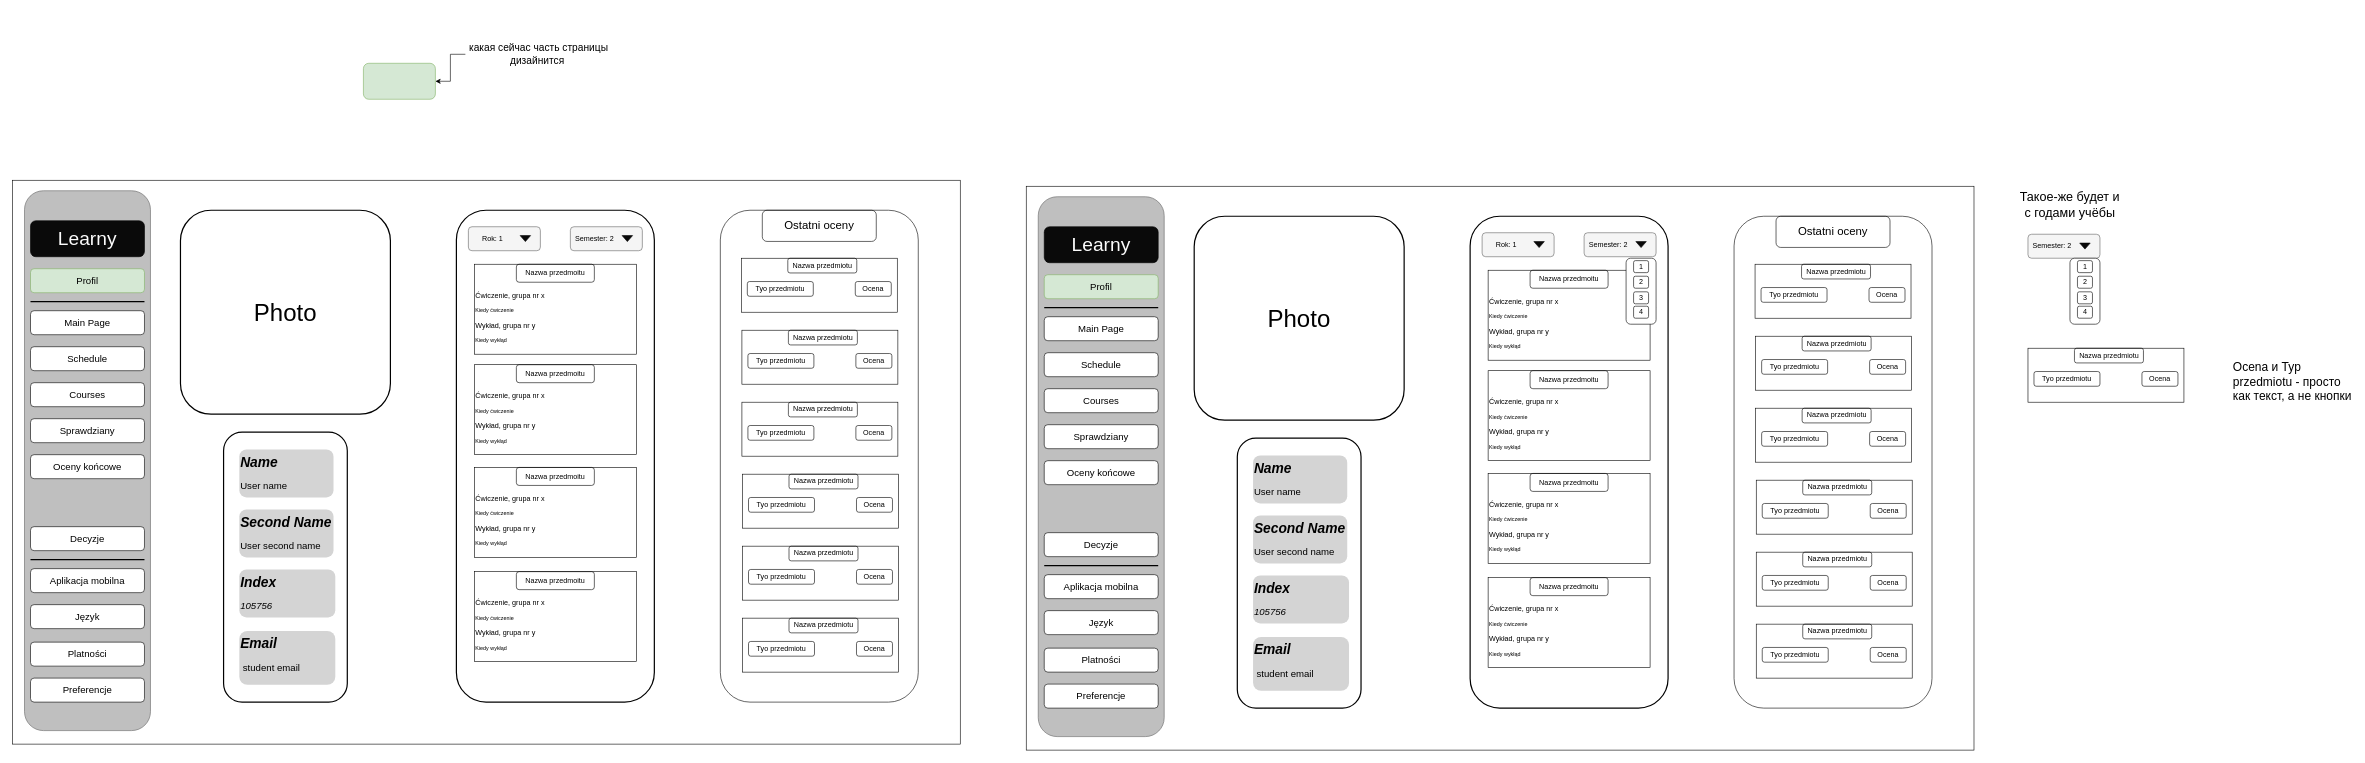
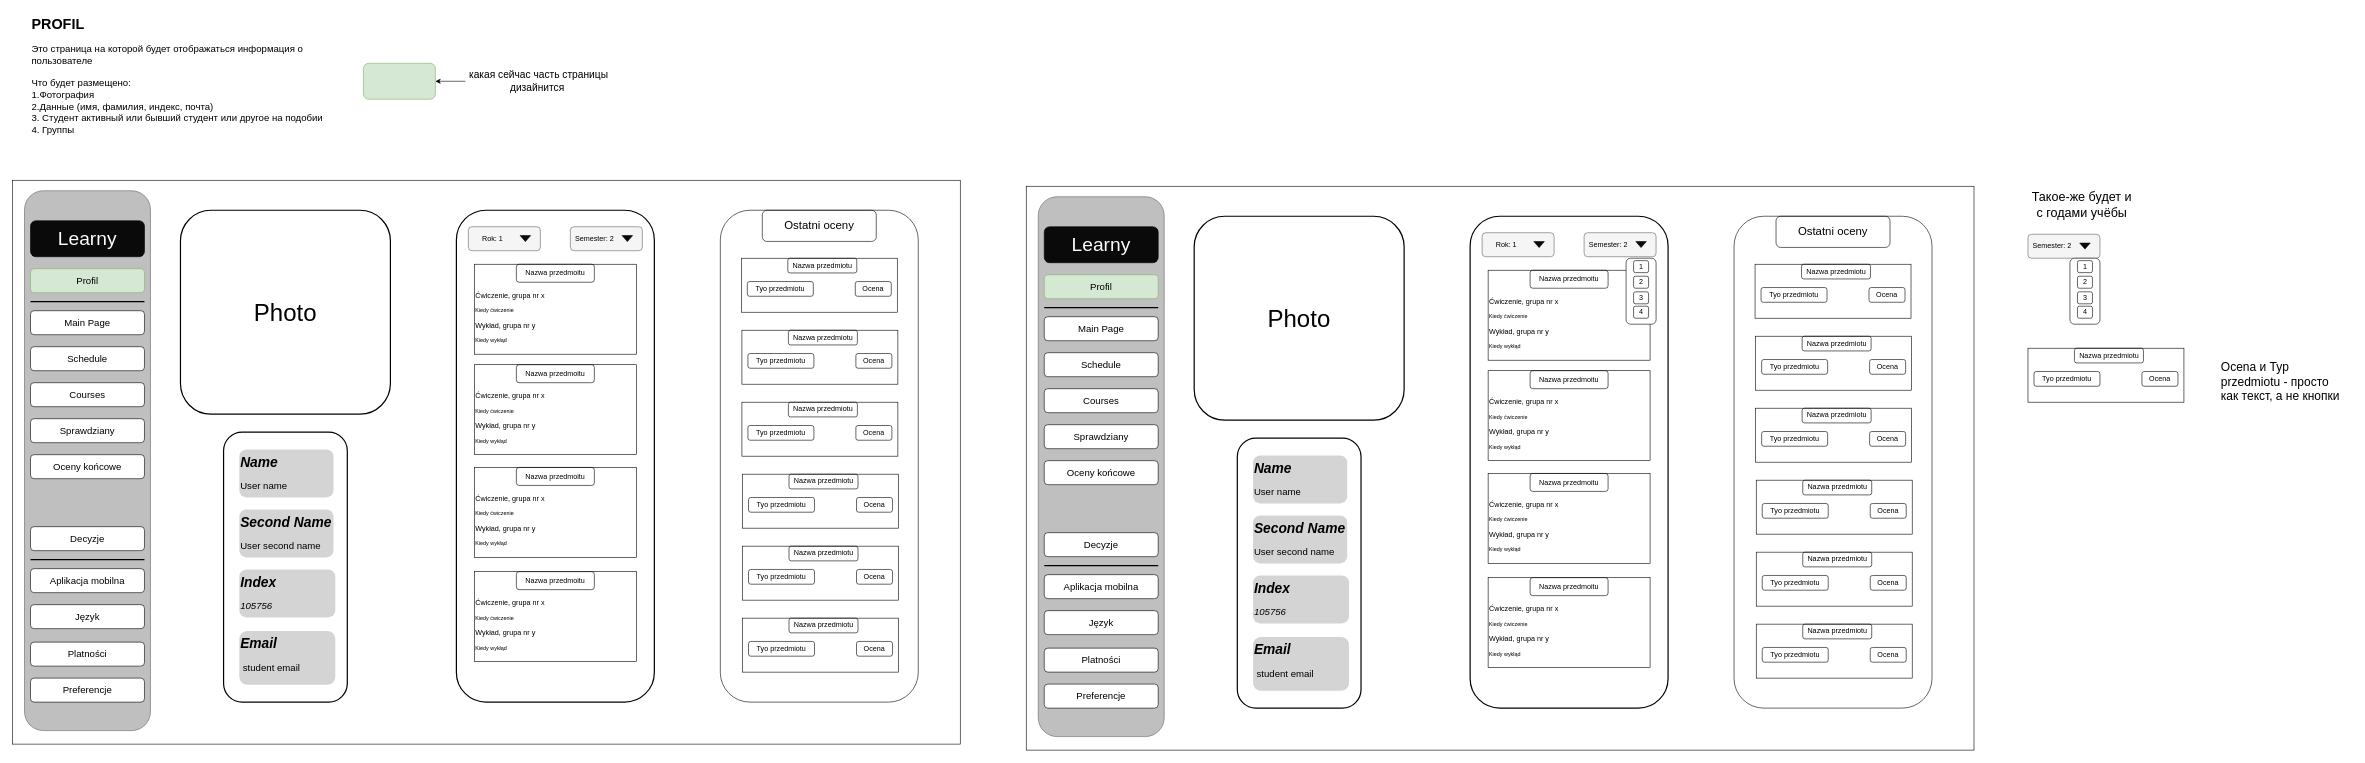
(537, 54) -> (537, 81)
none -> (183, 81)
(2070, 204) -> (2082, 204)
(2292, 381) -> (2280, 381)
